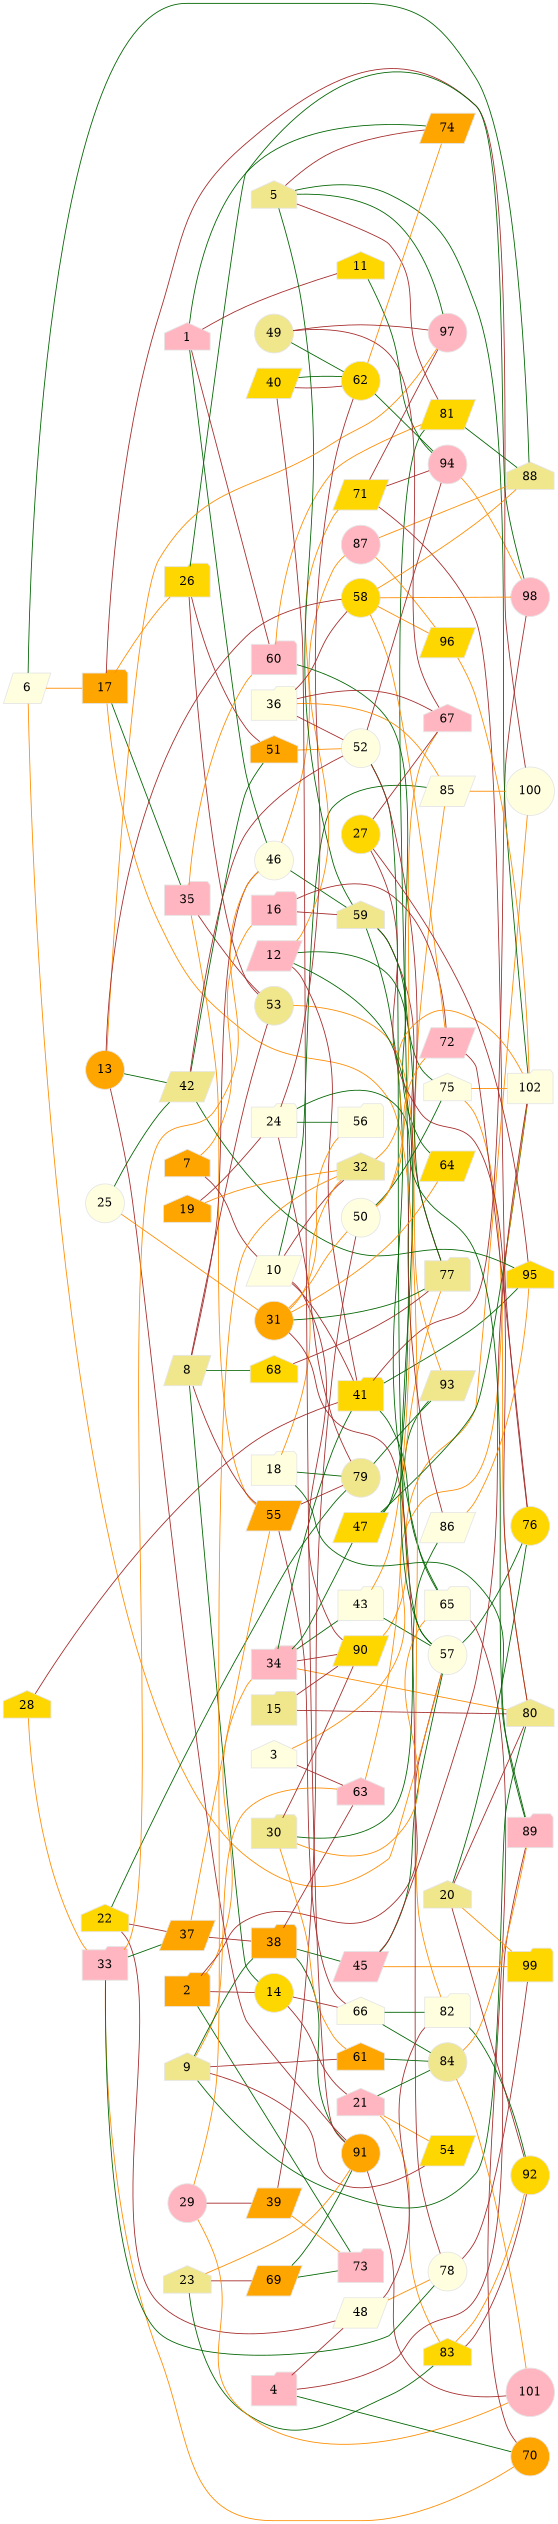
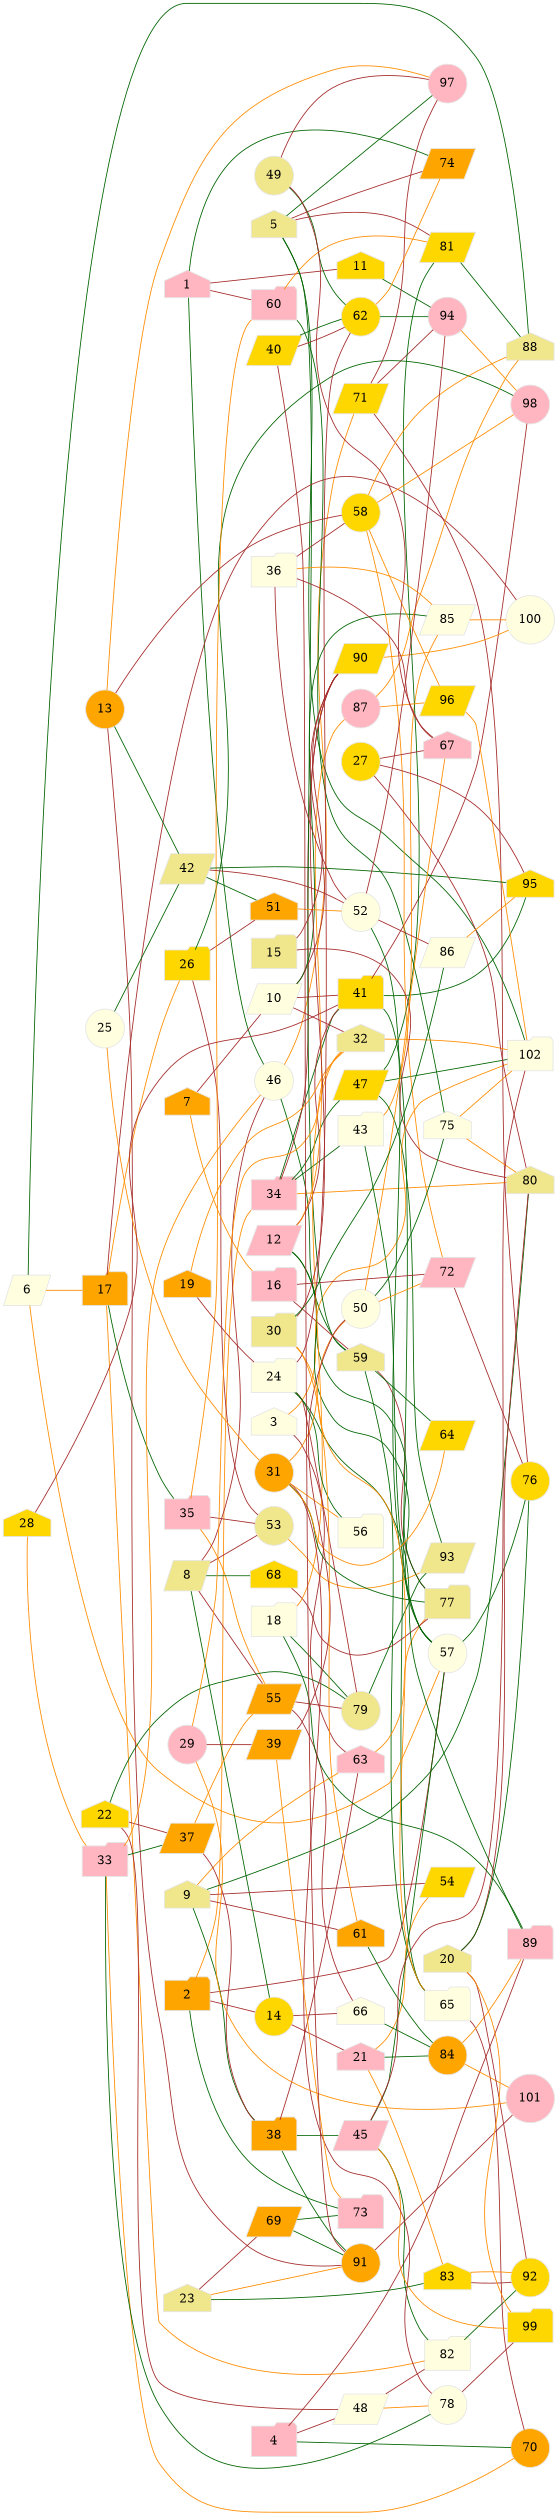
(405, 2012) -> (404, 2244)
(448, 2062) -> (448, 2055)
